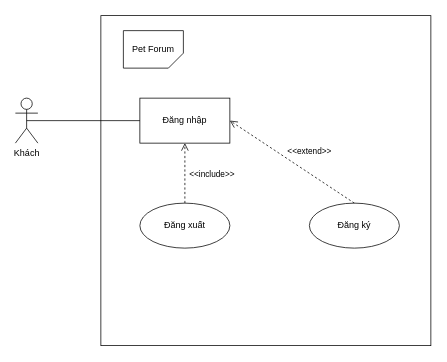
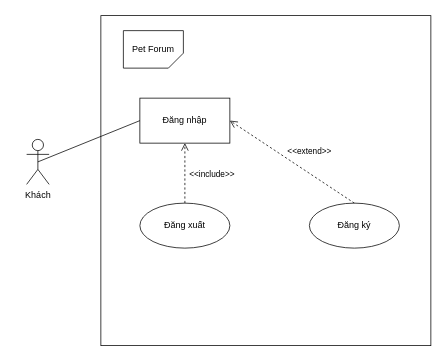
(27, 120) -> (38, 162)
